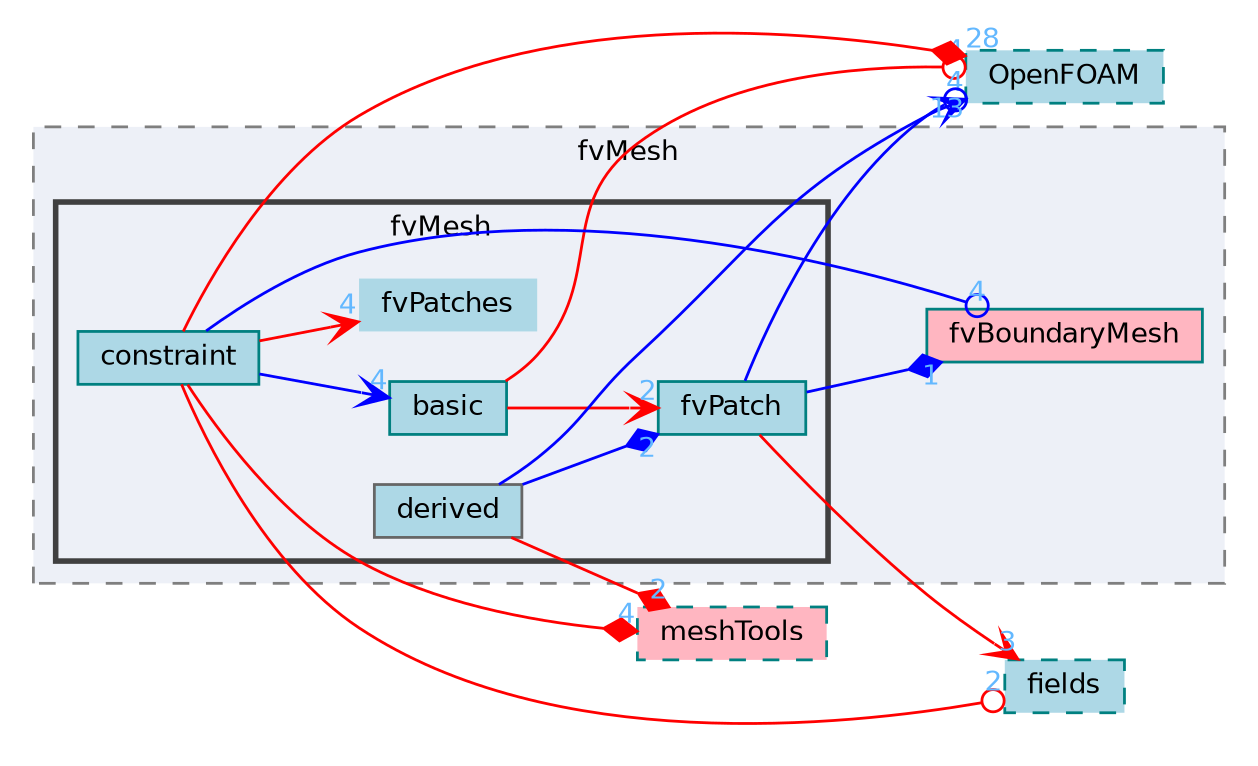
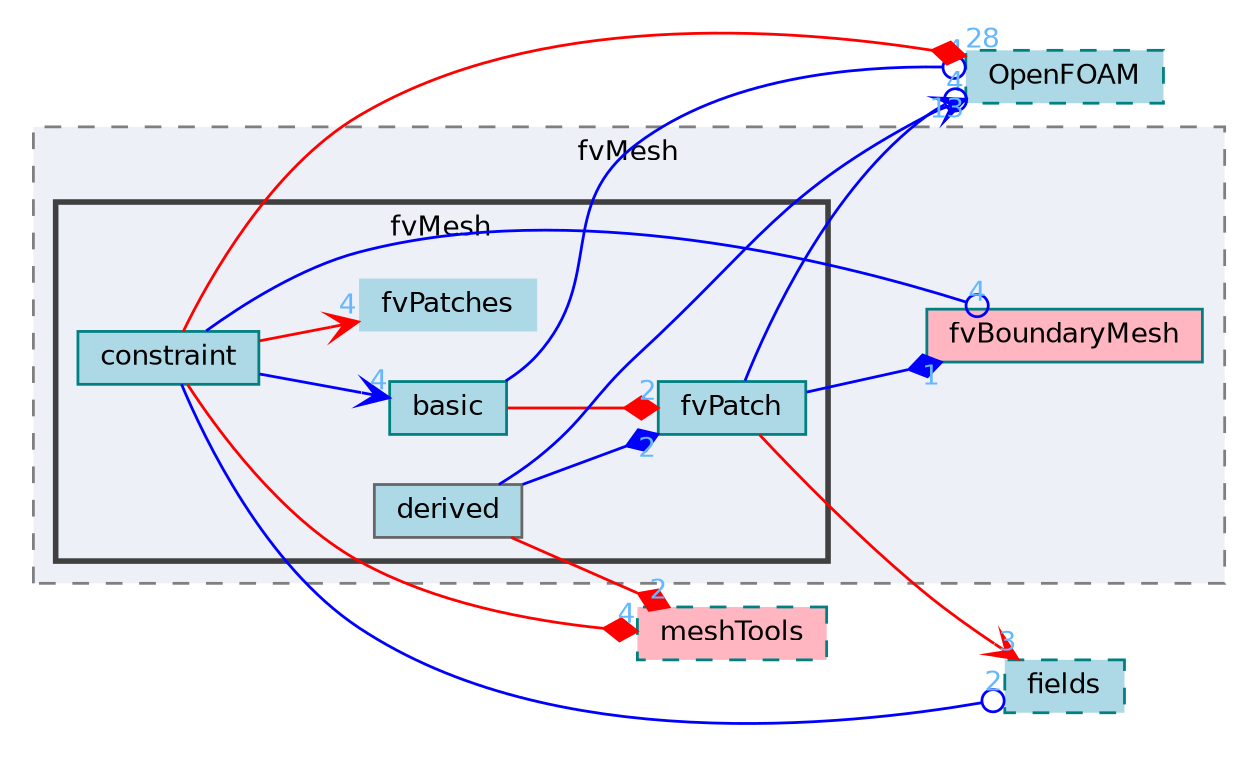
(630, 151) -> (630, 151)
(565, 408) -> (565, 408)
(512, 695) -> (512, 695)
